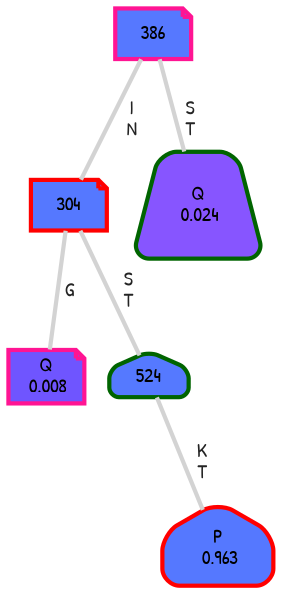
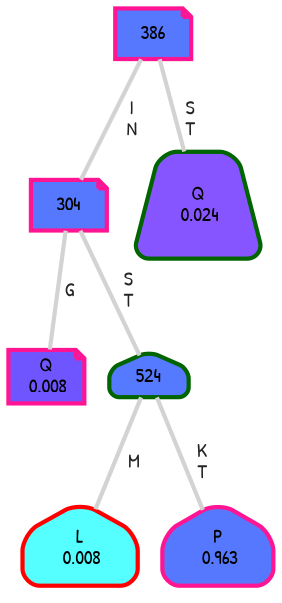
(69, 205) -> (69, 205)
none -> (80, 548)
(218, 548) -> (218, 548)
